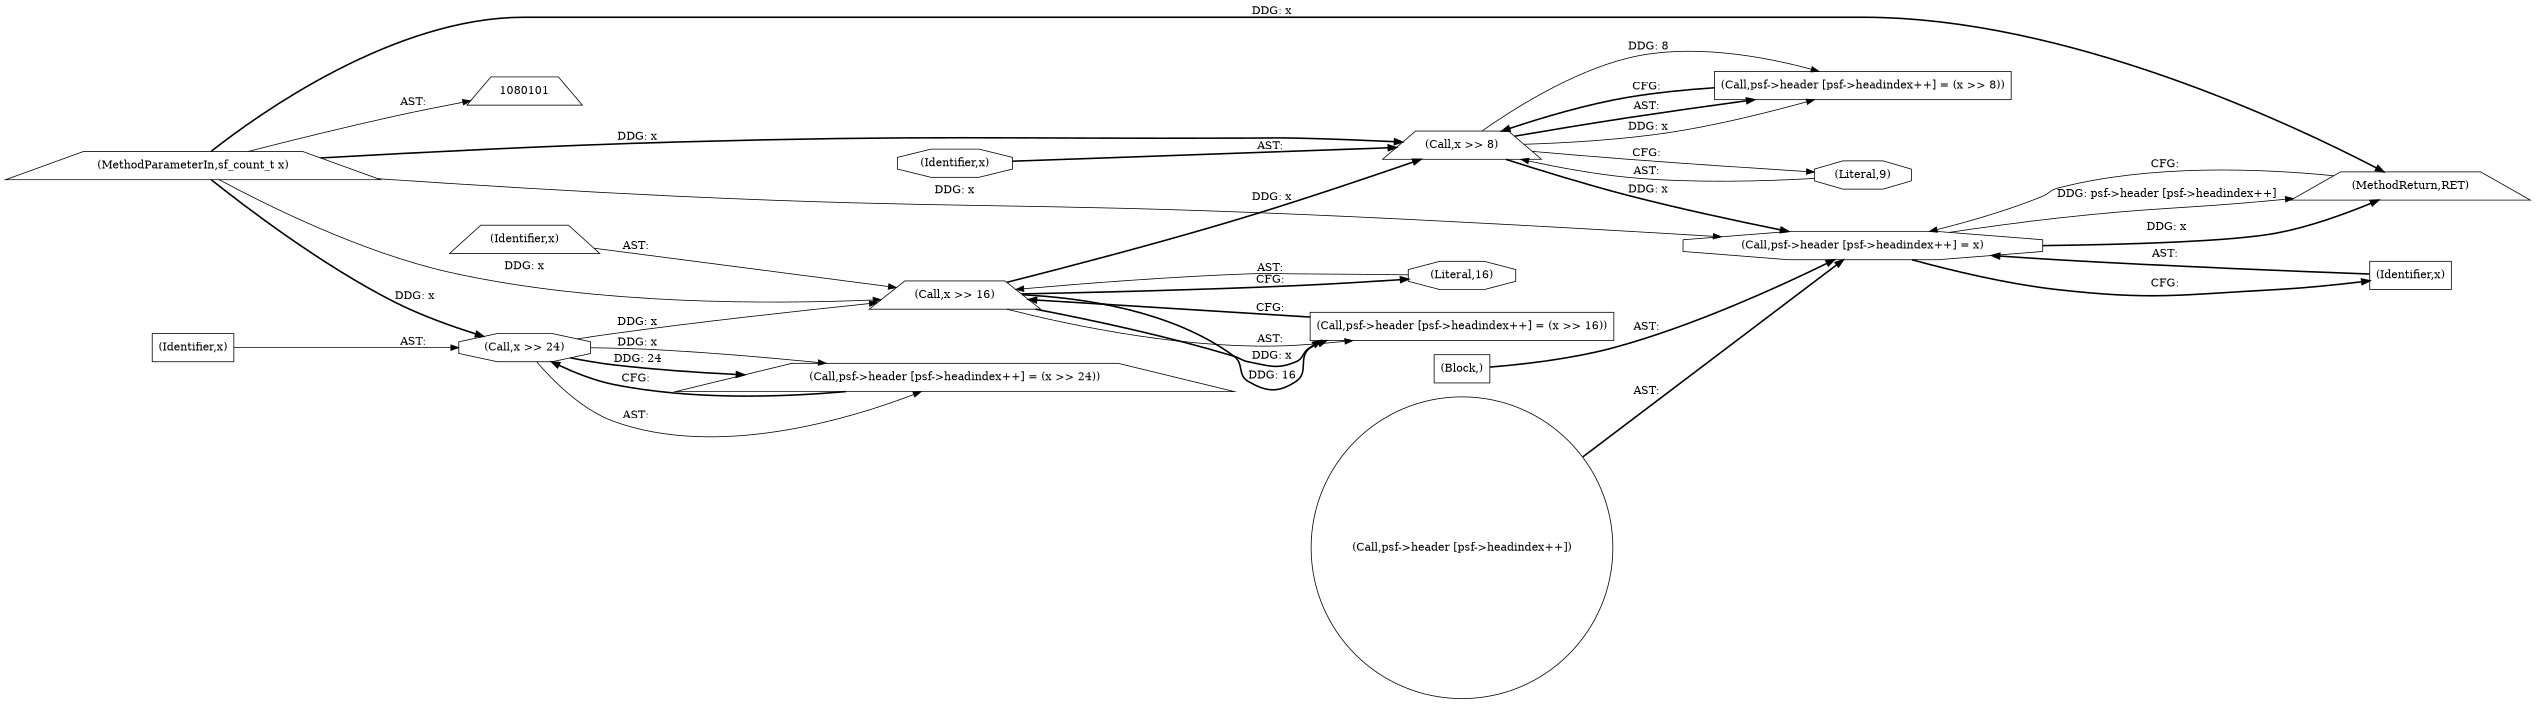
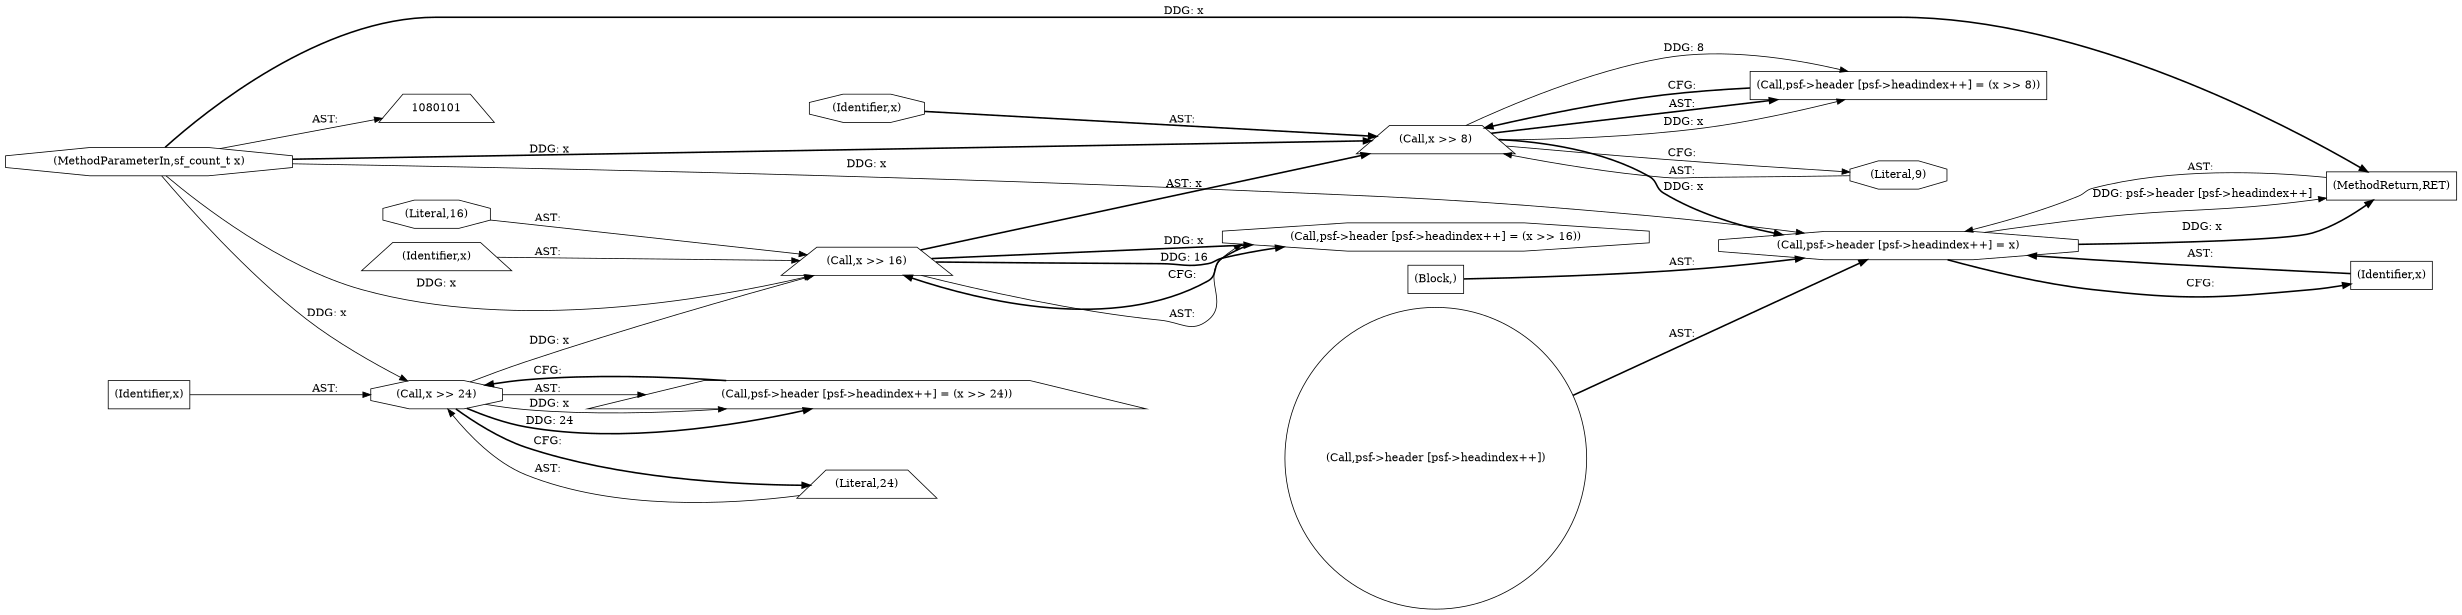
(2167, 164) -> (2202, 168)
(193, 166) -> (149, 162)
(2411, 186) -> (2392, 186)
(1272, 197) -> (1184, 184)
(337, 269) -> (271, 289)
(1211, 289) -> none
(1462, 326) -> (1436, 237)
none -> (867, 484)
